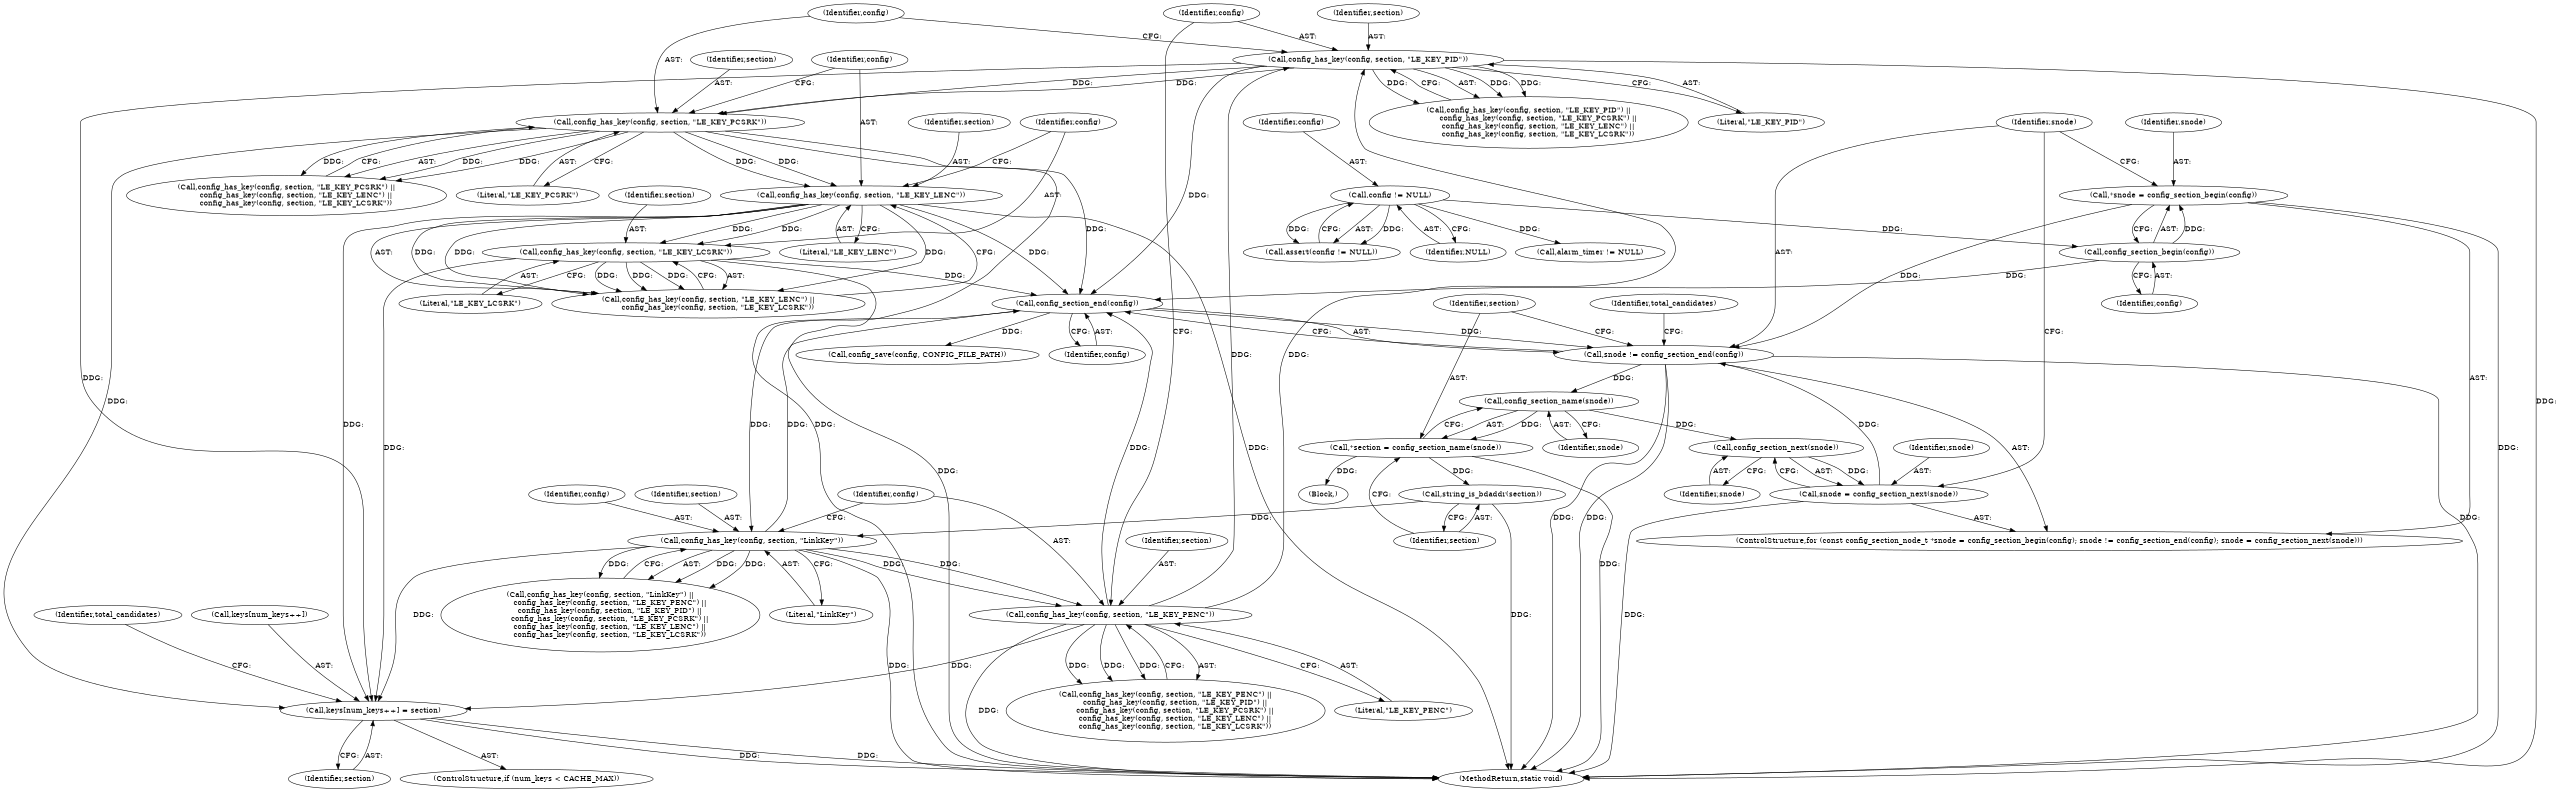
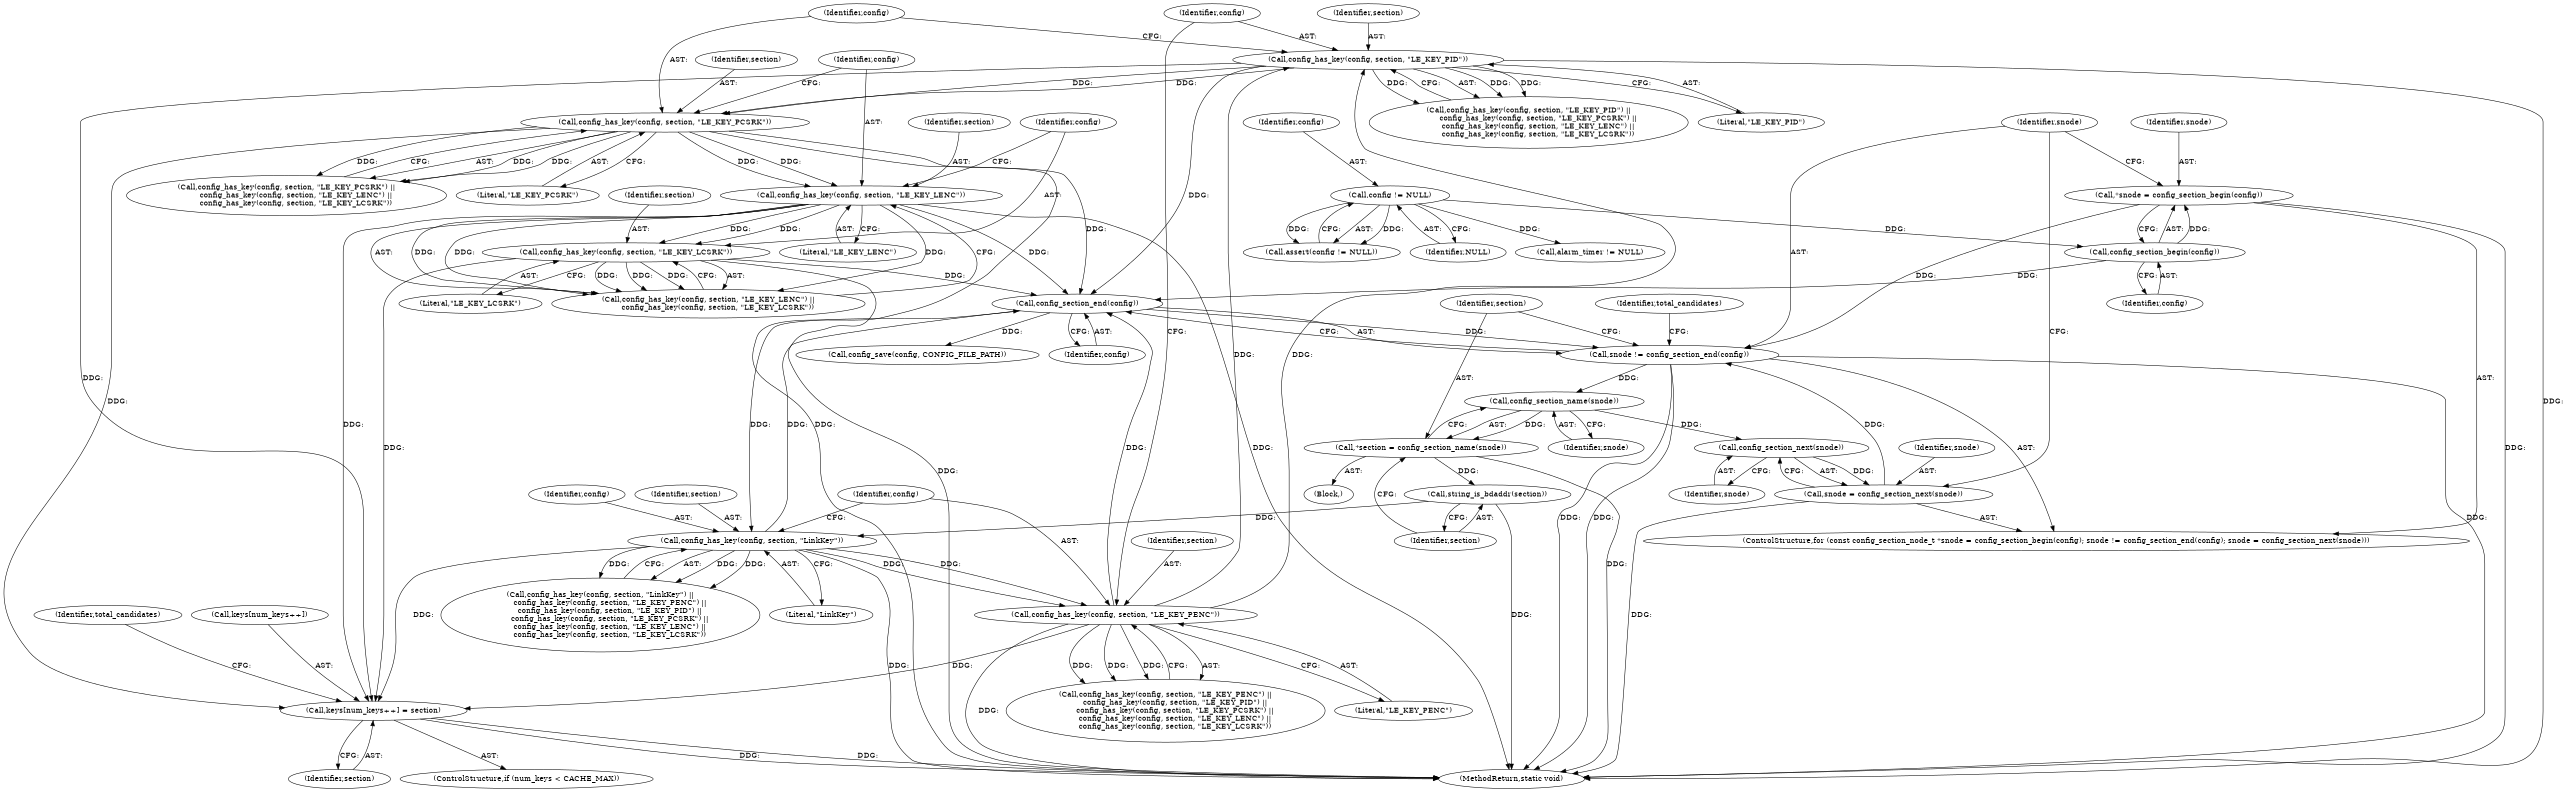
(1348, 471) -> (1355, 471)
